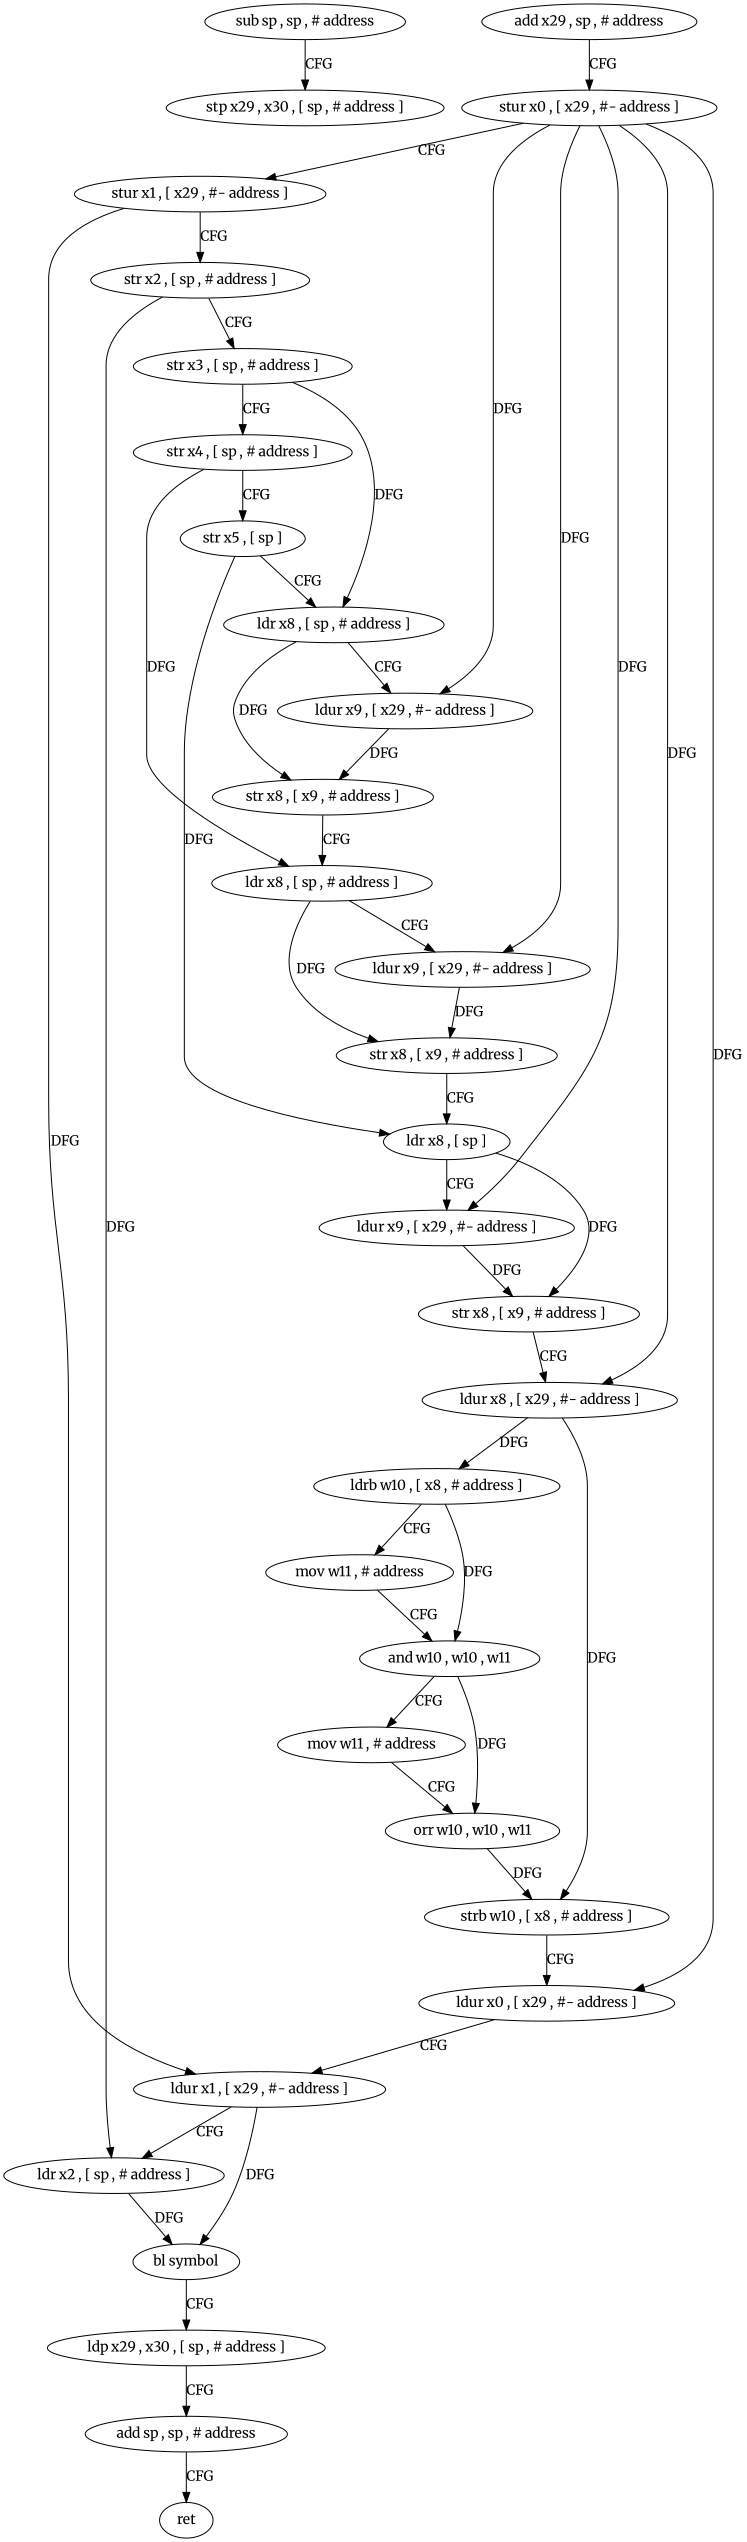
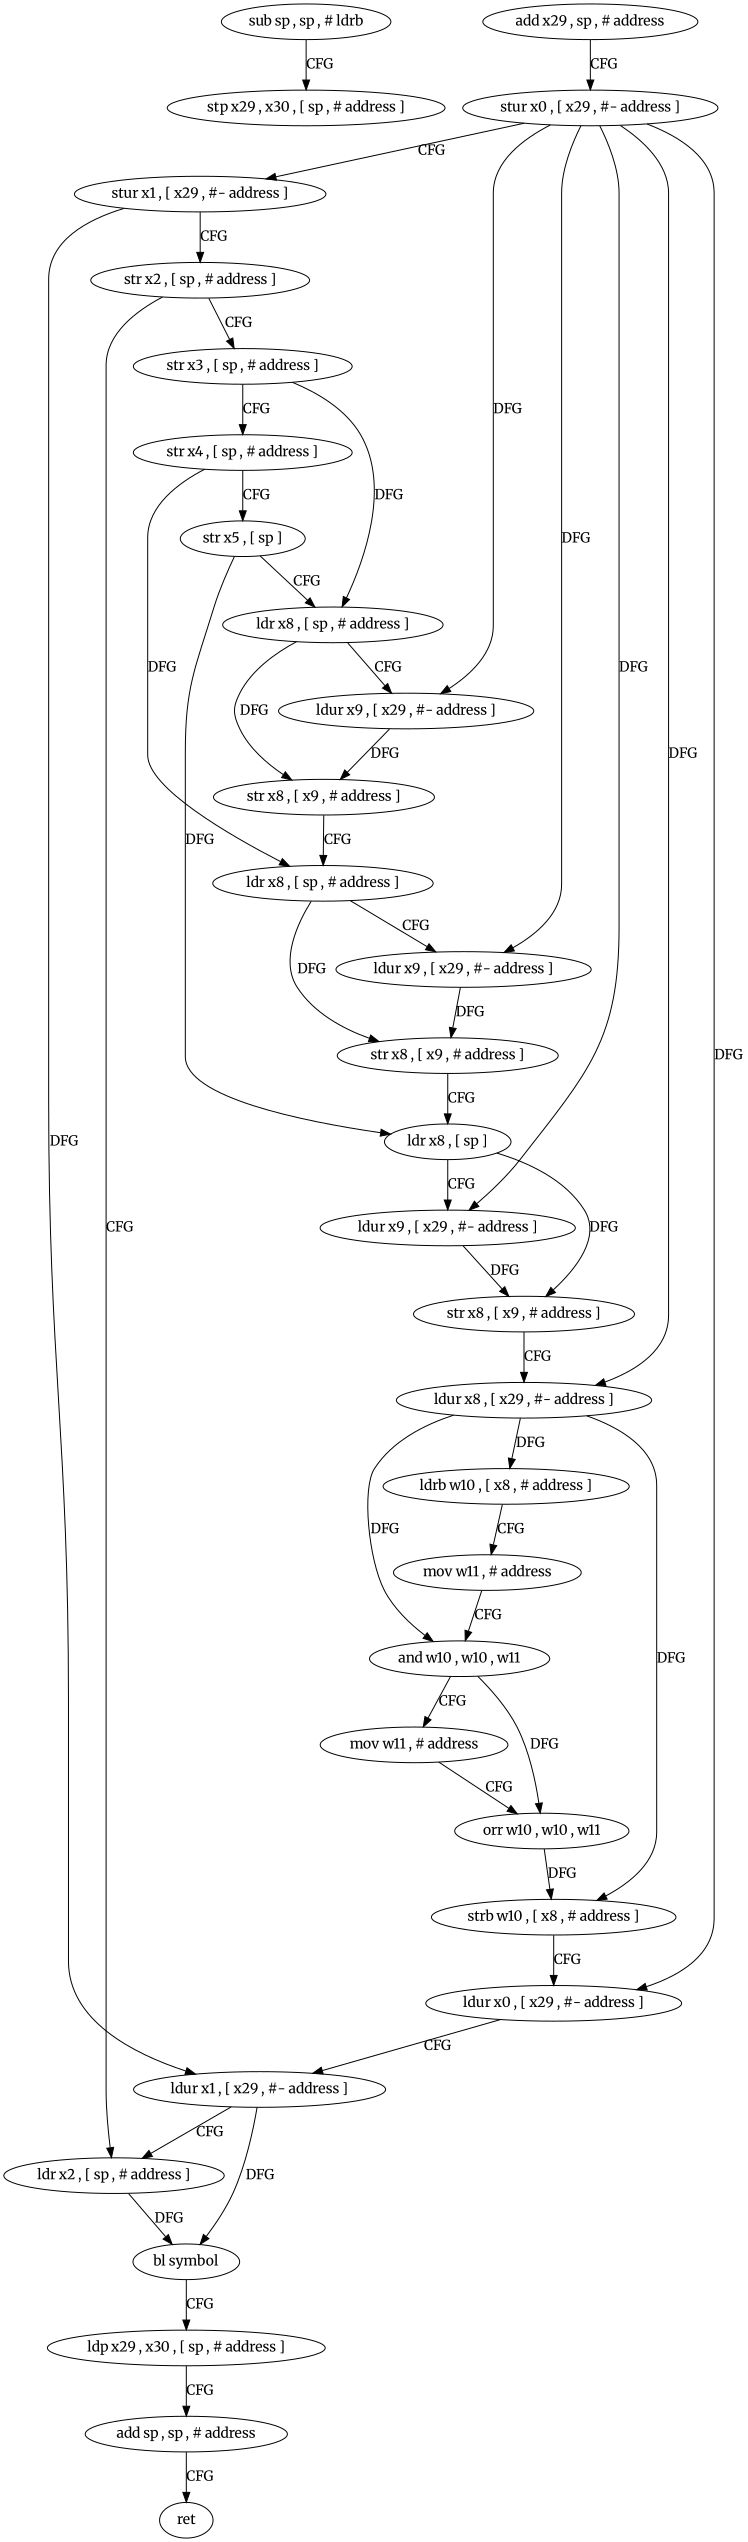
(305, 22) -> (306, 22)
(121, 1228) -> (120, 1228)
(464, 1566) -> (368, 1512)
